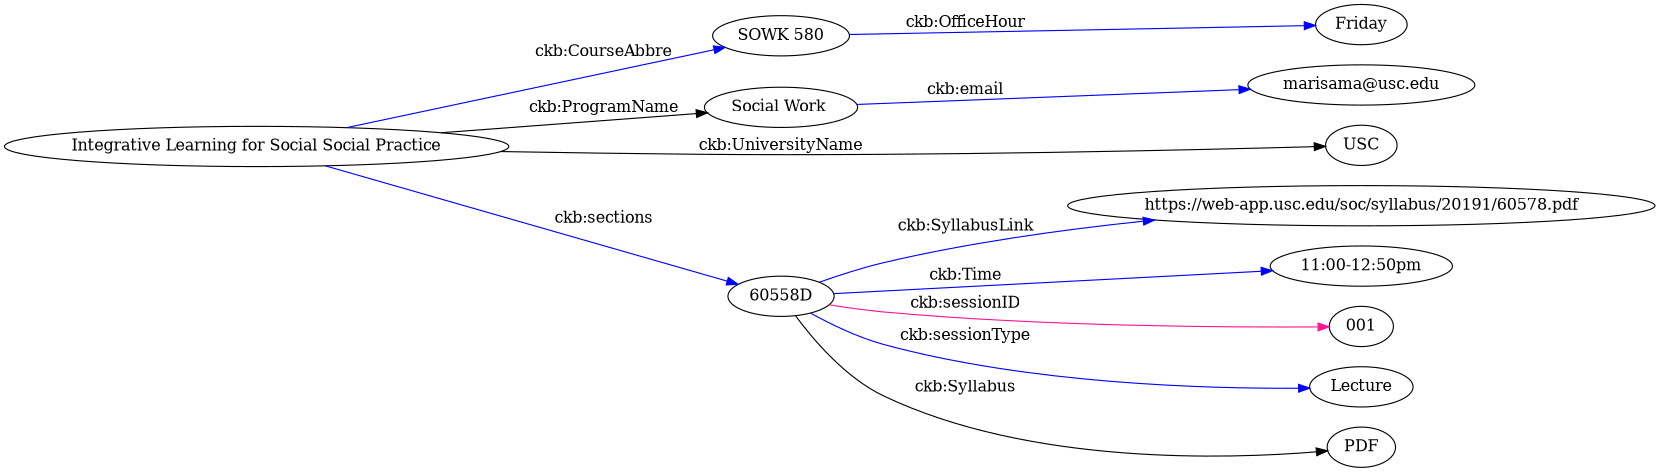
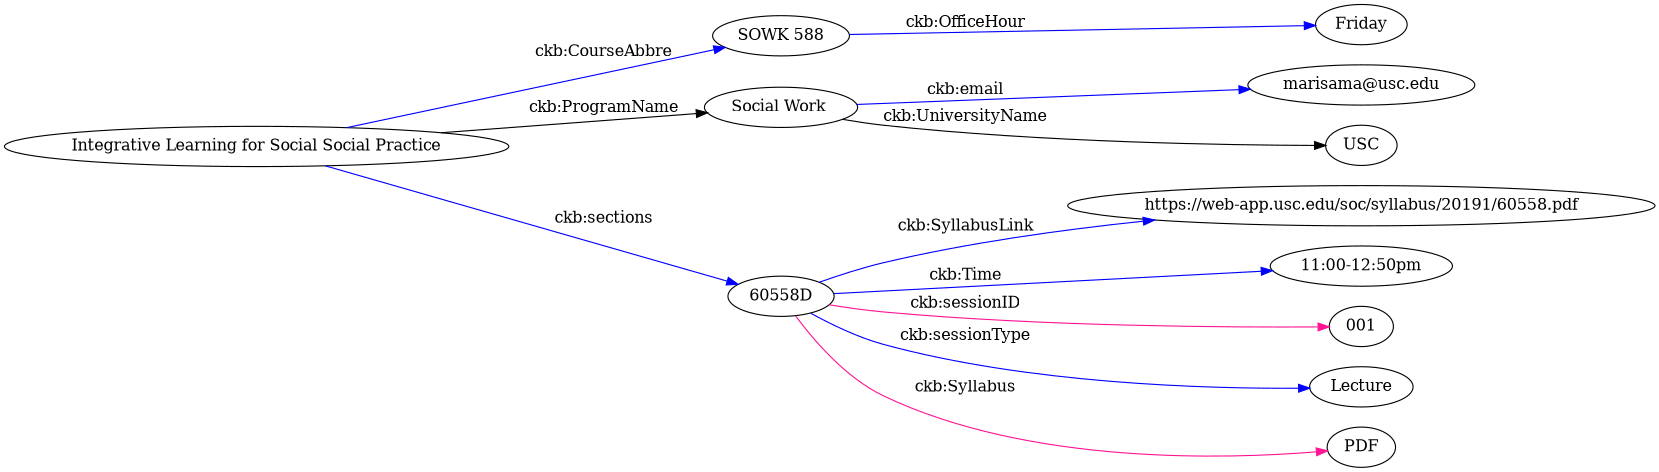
(781, 36) -> (781, 36)
(907, 154) -> (1078, 140)
(1361, 206) -> (1361, 206)
(1037, 442) -> (1037, 442)
